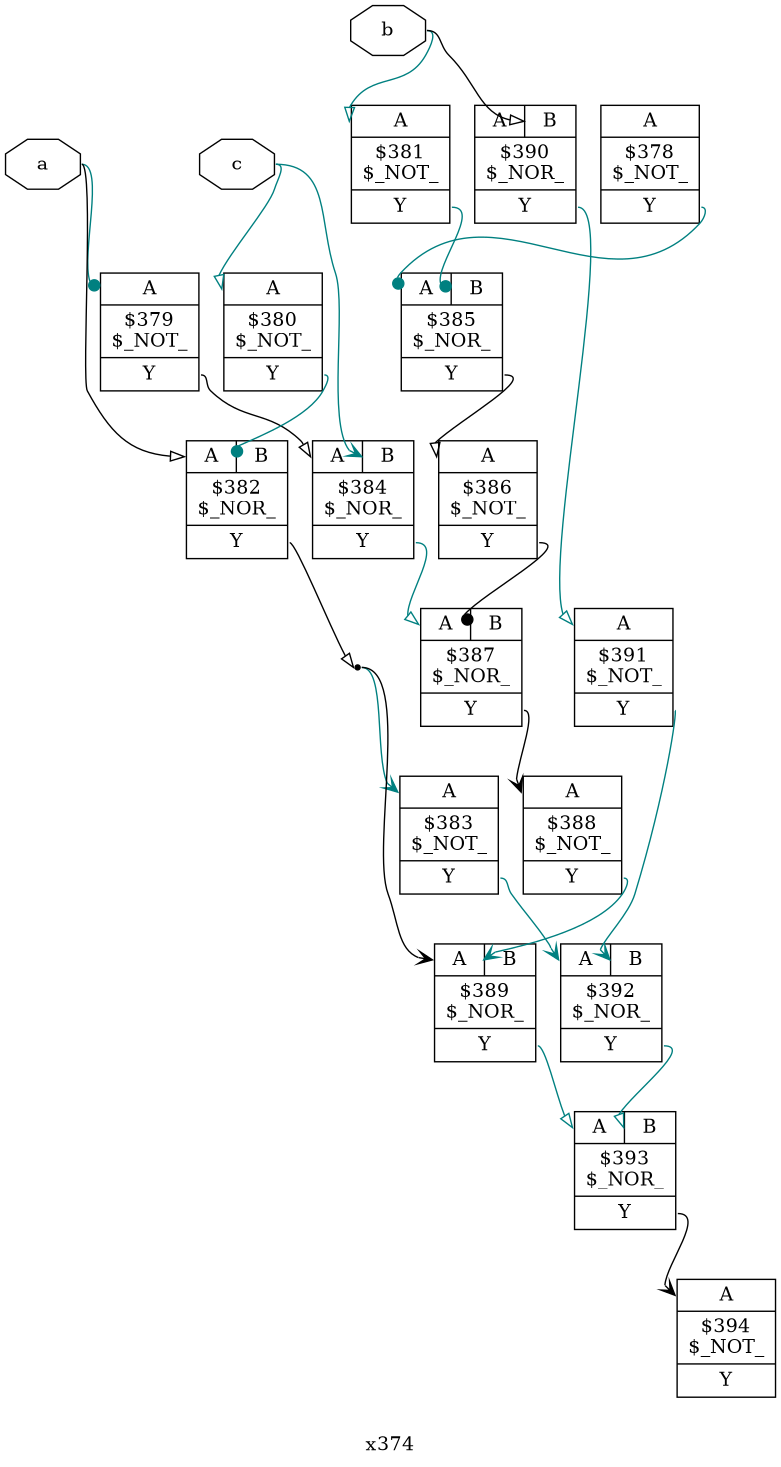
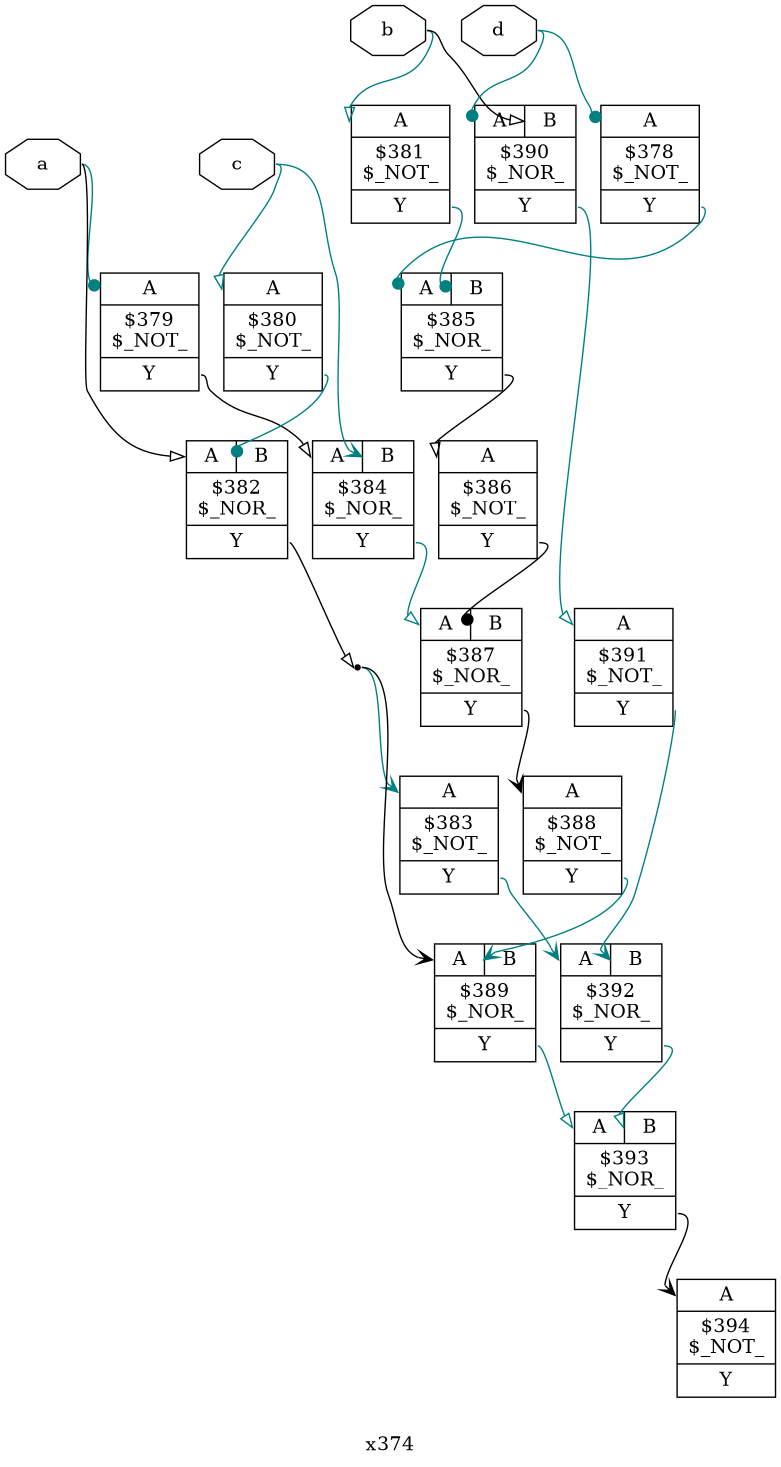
none -> (499, 30)
